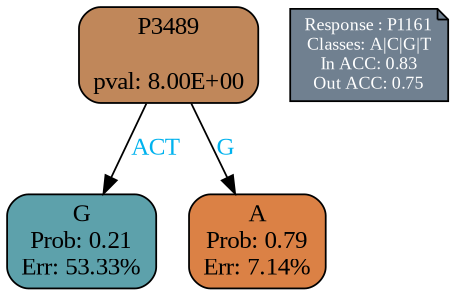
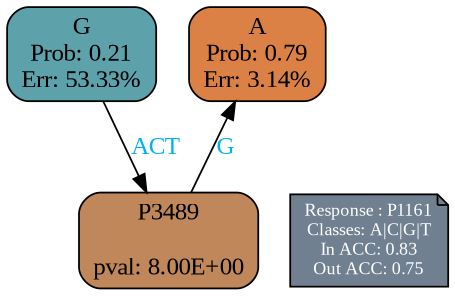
(129, 140) -> (121, 139)
(257, 241) -> (257, 54)
